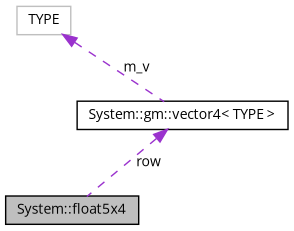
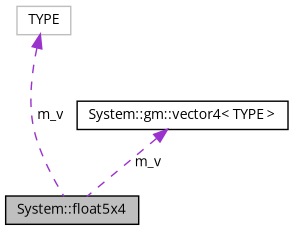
(119, 72) -> (33, 125)
(147, 163) -> (147, 163)
